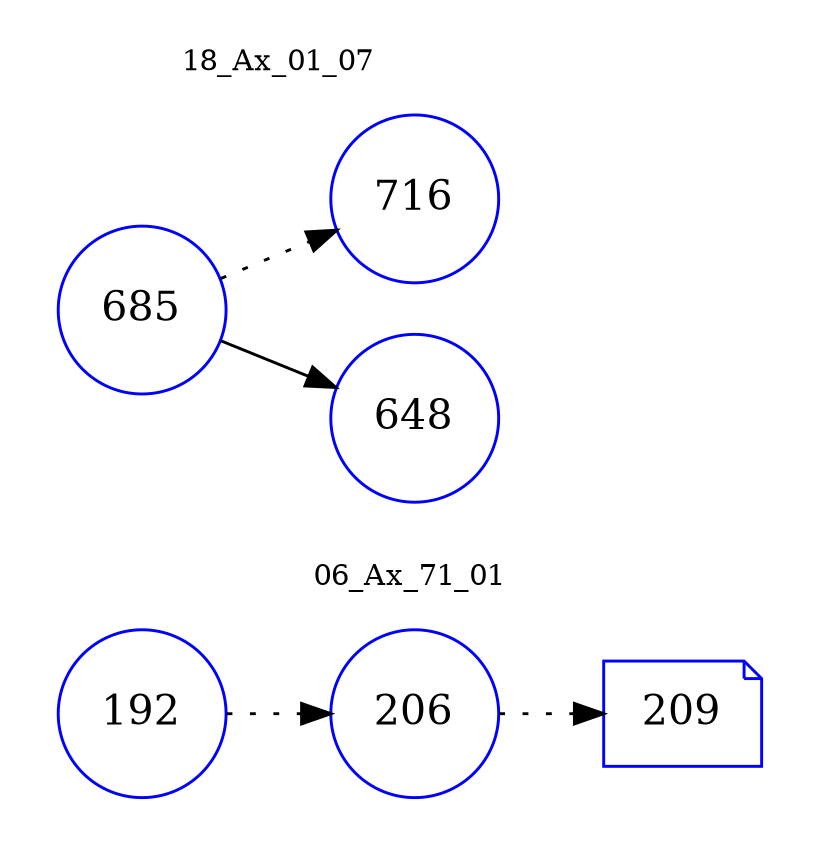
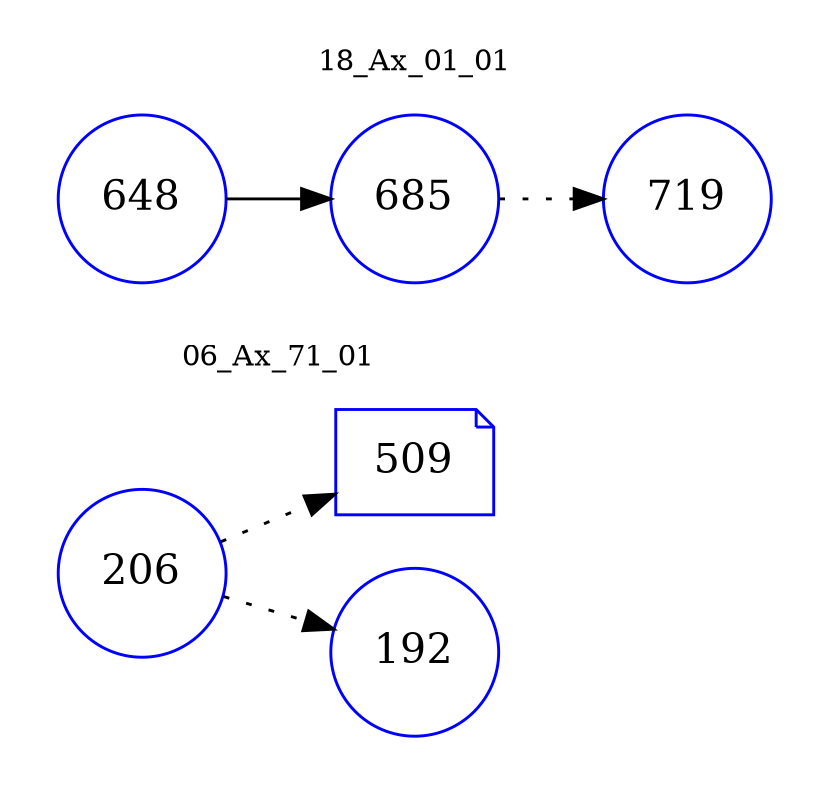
(278, 63) -> (415, 63)
(415, 199) -> (687, 199)
(265, 359) -> (264, 199)
(264, 714) -> (264, 609)
(683, 714) -> (415, 462)
